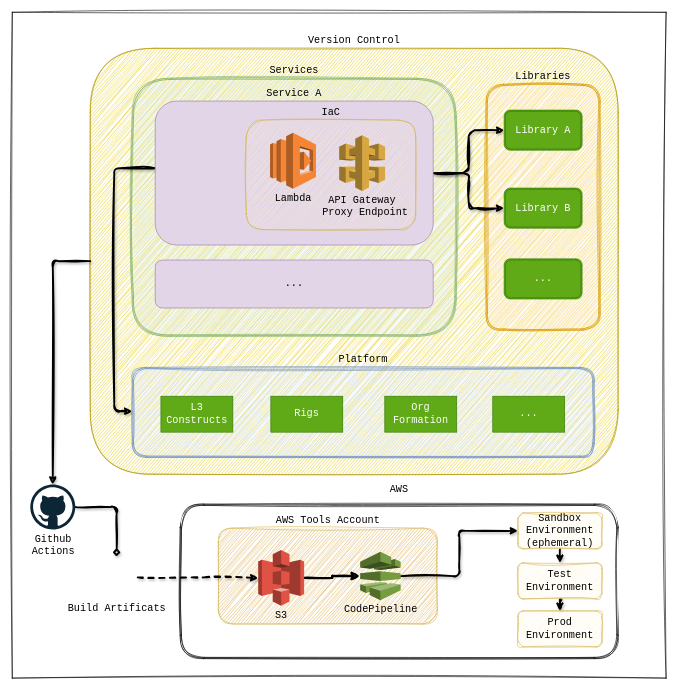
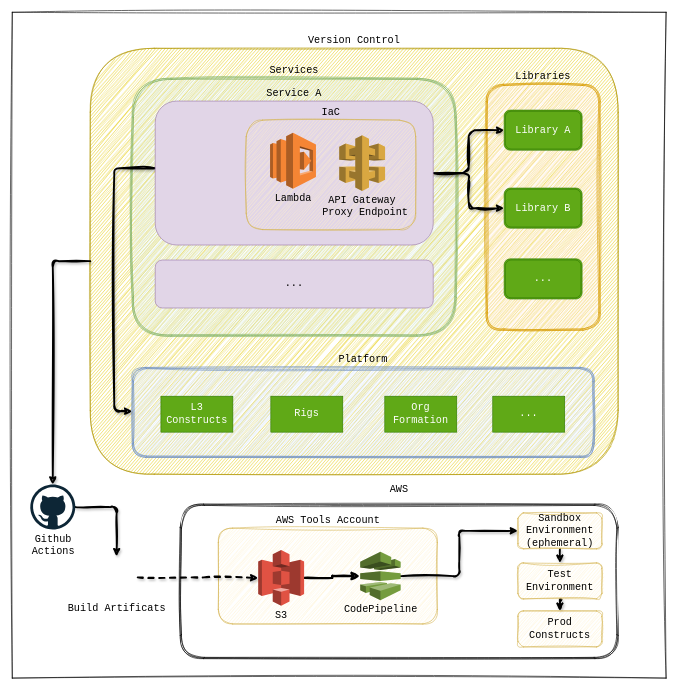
(117, 548) -> (117, 548)
(328, 576) -> (328, 576)
(560, 629) -> (560, 629)
